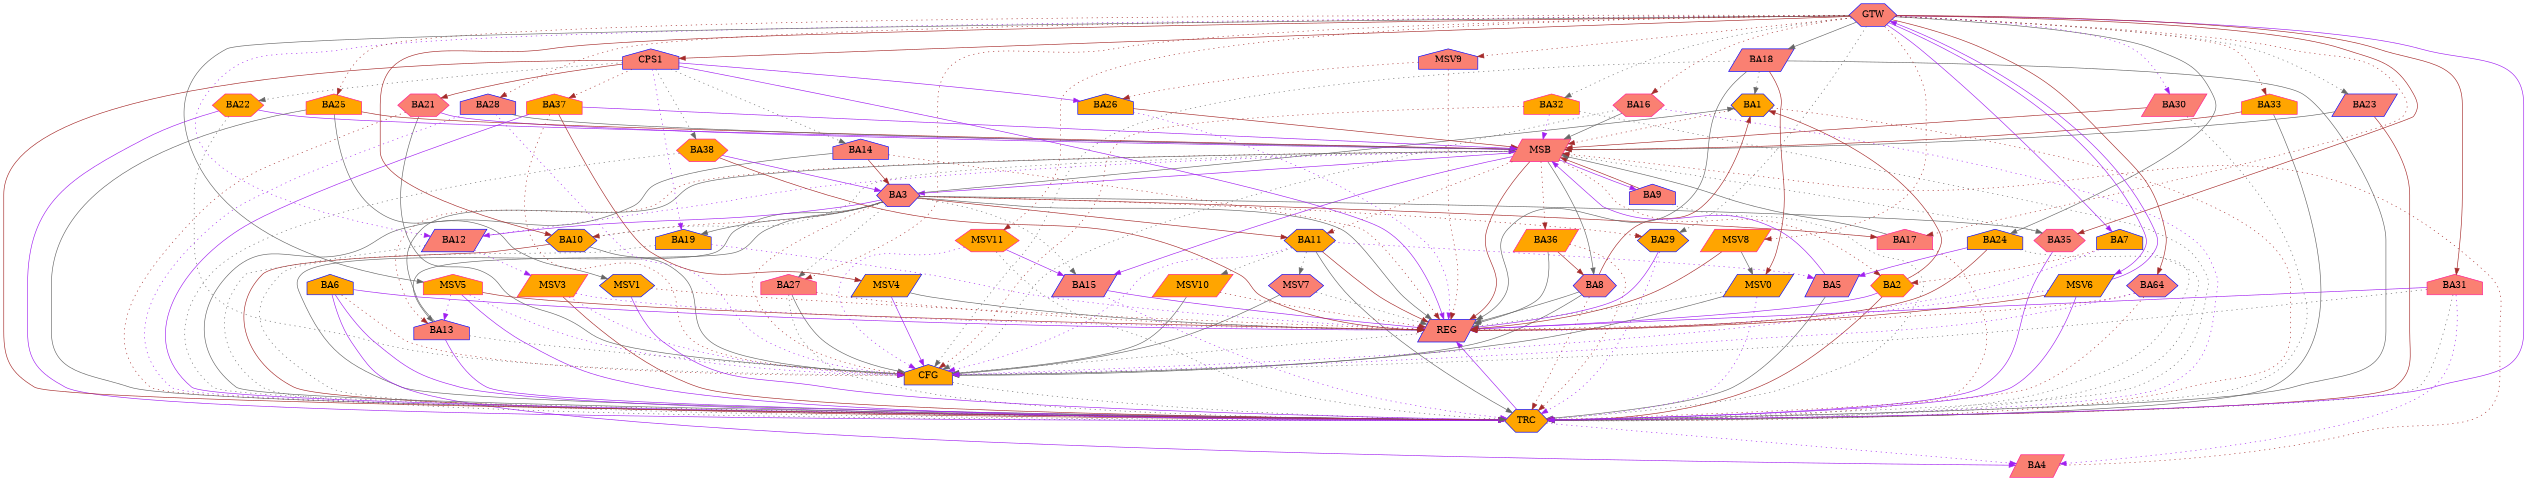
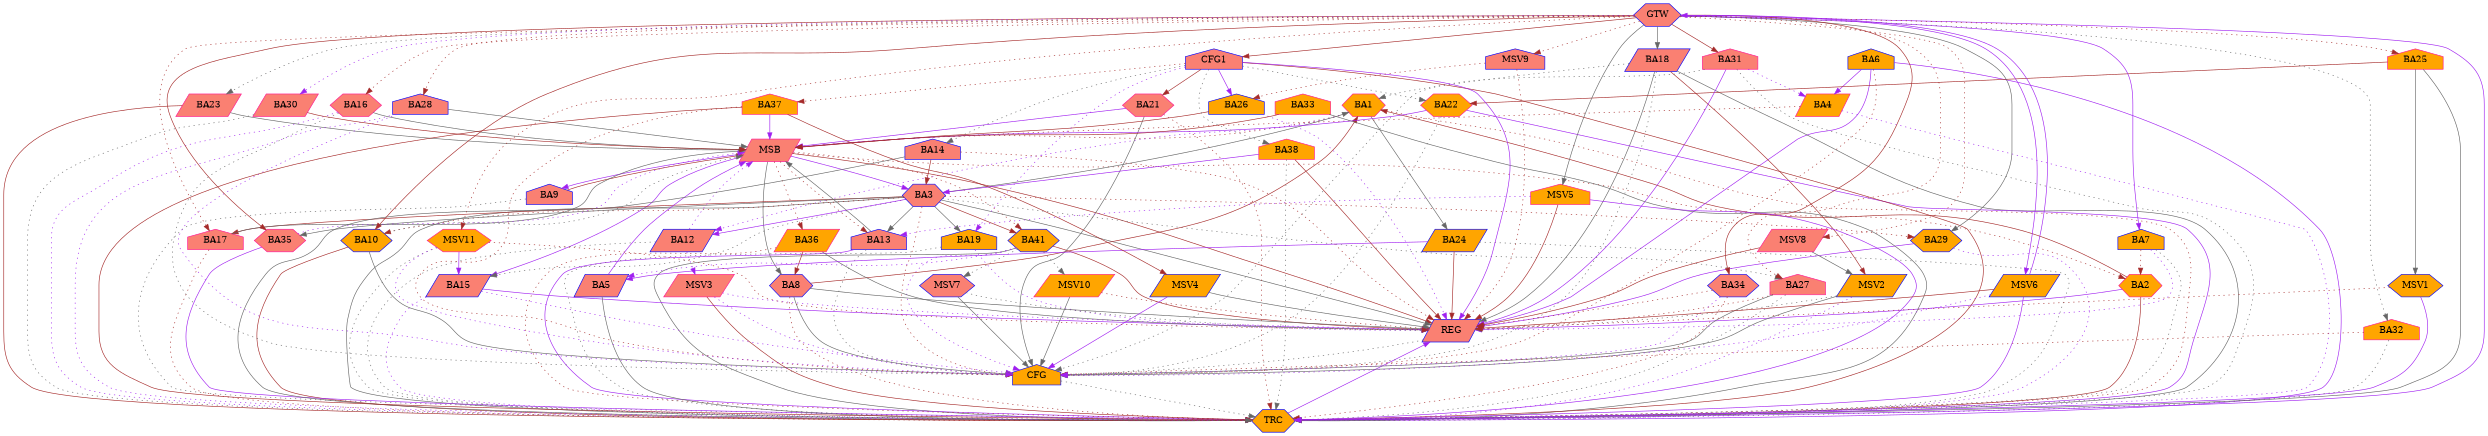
(872, 27) -> (1017, 159)
(2090, 28) -> none
(651, 60) -> (1214, 60)
(2185, 63) -> (1402, 162)
(1753, 105) -> (1364, 105)
(2365, 105) -> (209, 105)
(1548, 120) -> none
(935, 136) -> (1932, 83)
(1787, 138) -> (1934, 38)
(702, 150) -> (1287, 150)
(1806, 193) -> (611, 196)
(1310, 241) -> (1034, 241)
(1736, 241) -> (1793, 241)
(1995, 241) -> (1454, 241)
none -> (745, 278)
(552, 286) -> (699, 286)
(1758, 286) -> (1872, 286)
(2152, 286) -> (1733, 286)
(603, 345) -> (742, 341)
(187, 382) -> (145, 384)
(1778, 443) -> (2292, 390)
(2037, 466) -> (1823, 105)
